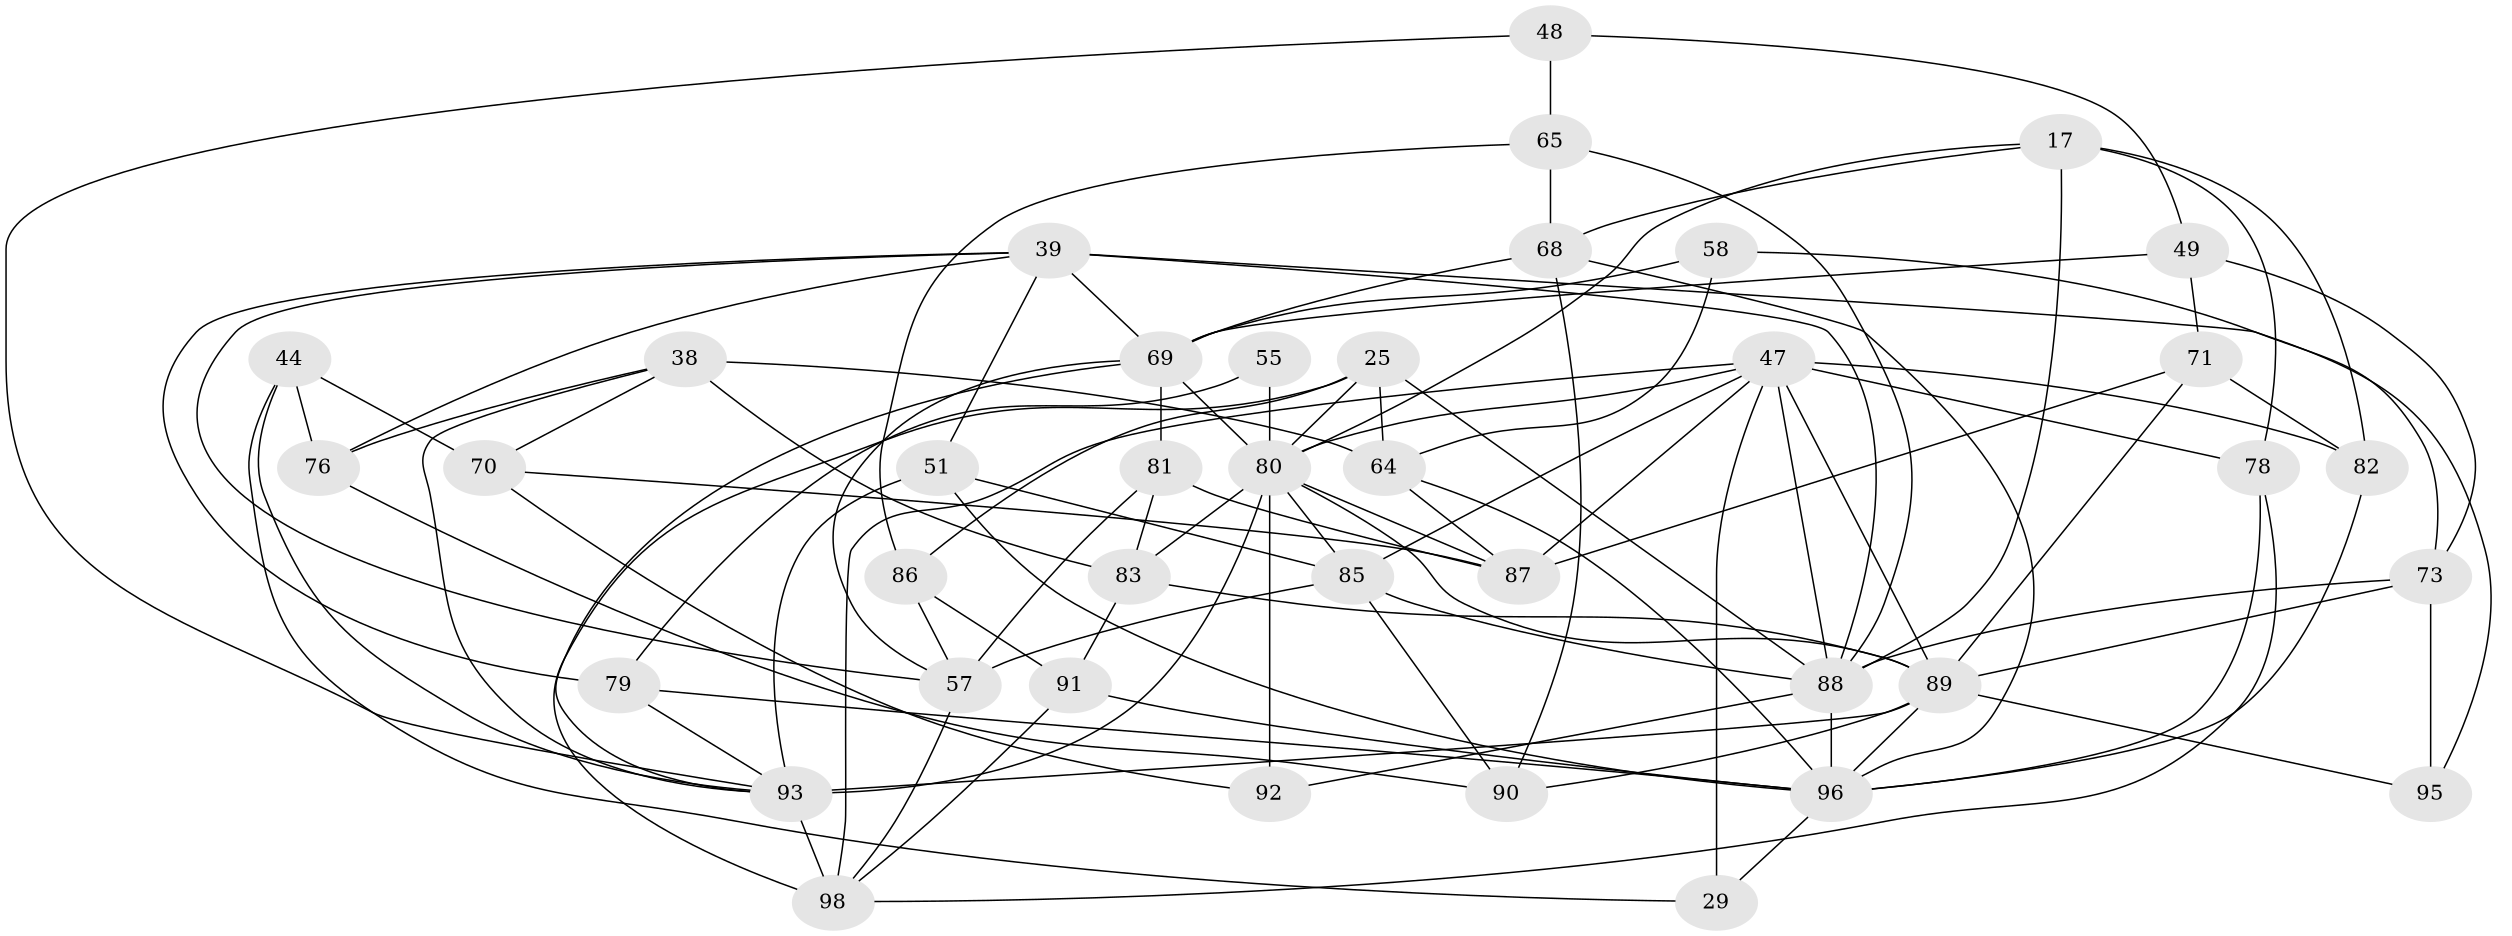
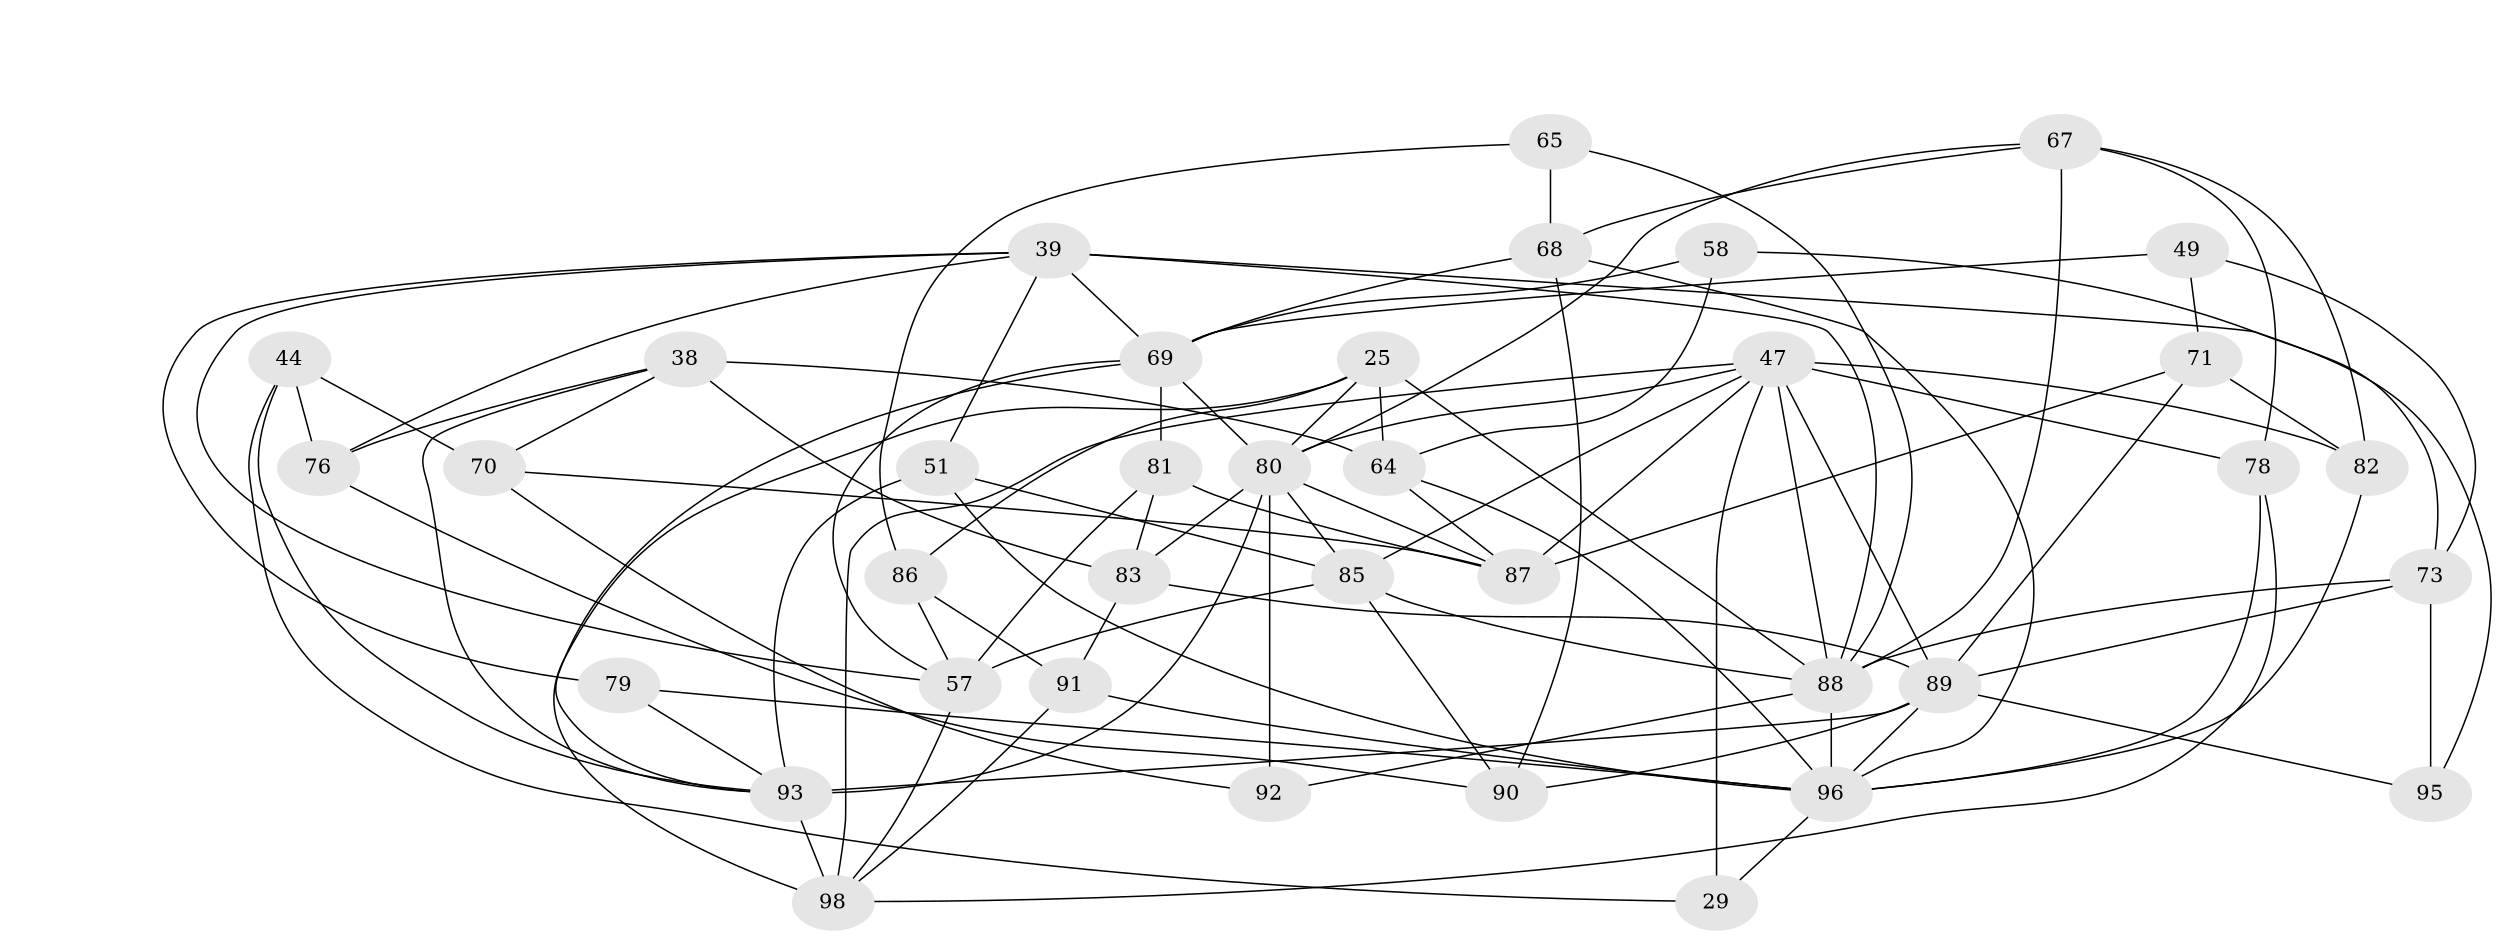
(1550, 33) -> none
(2061, 142) -> (2061, 142)
(1270, 359) -> none
(1633, 642) -> none
